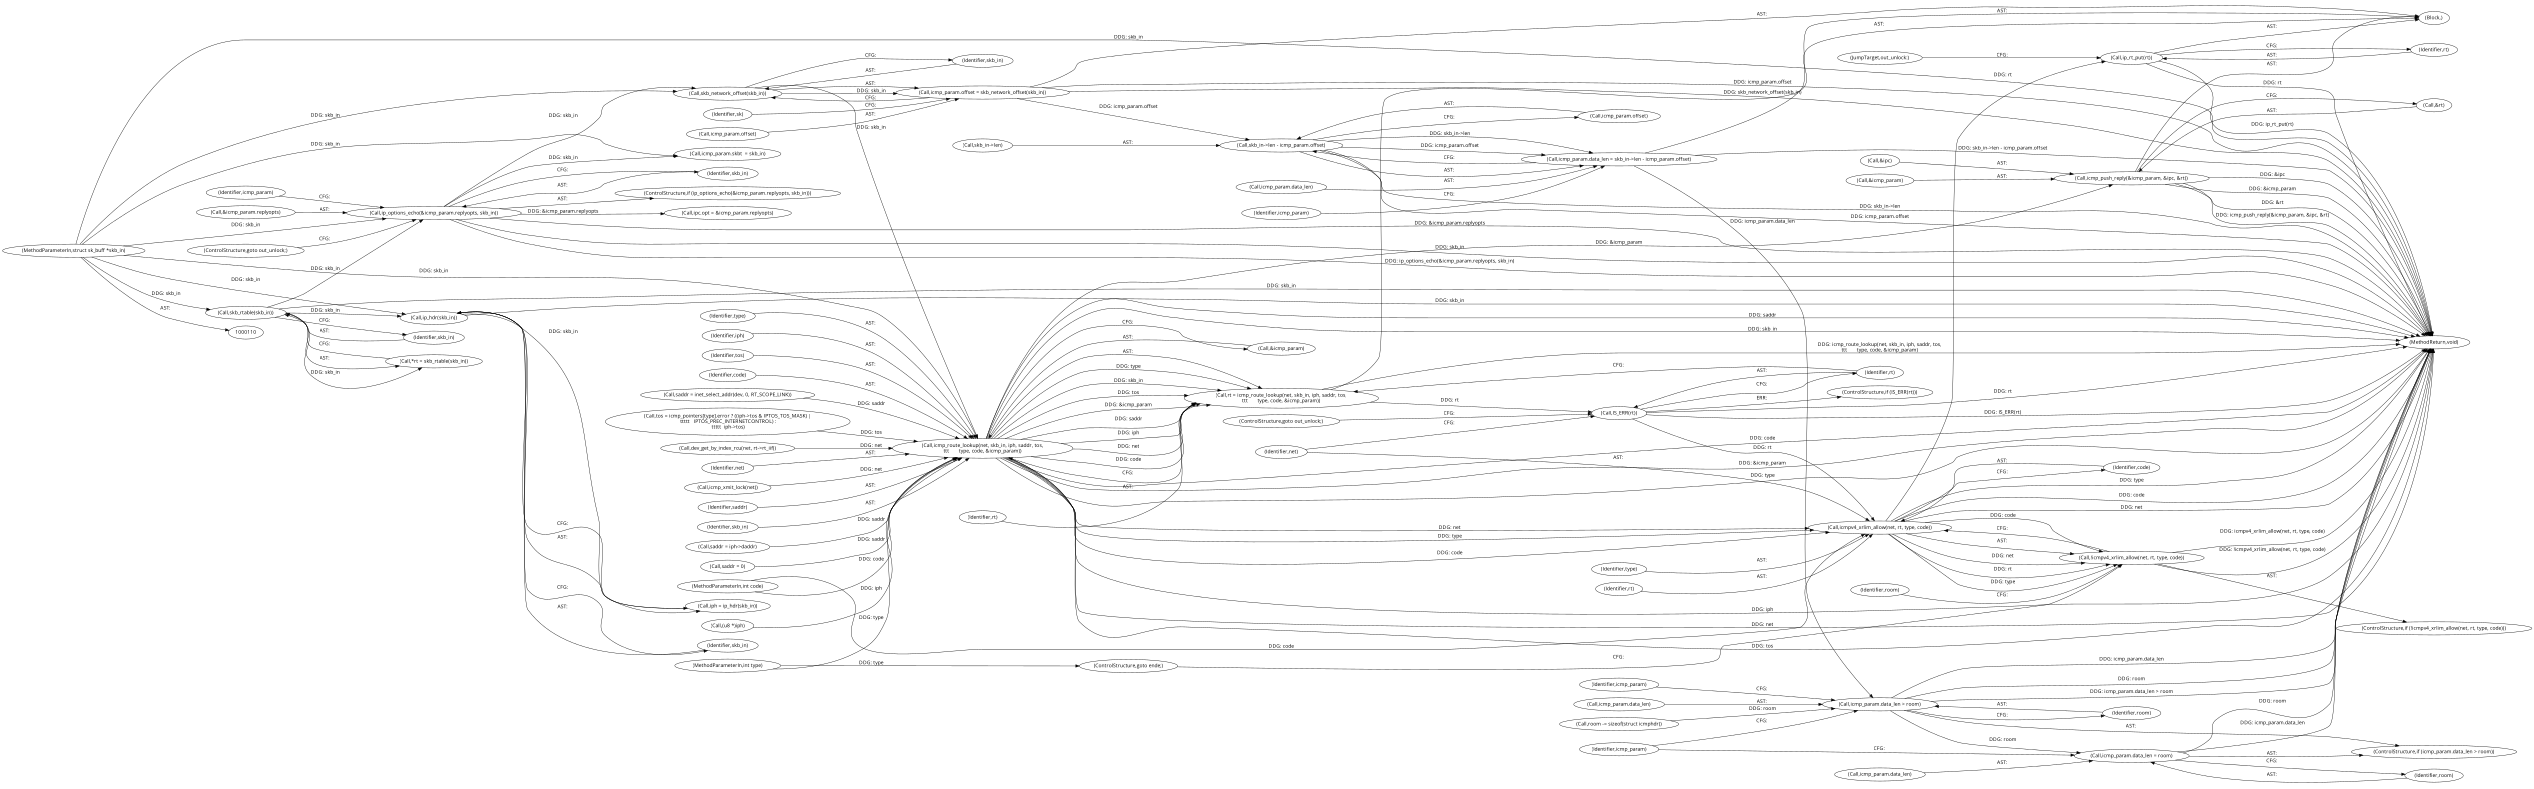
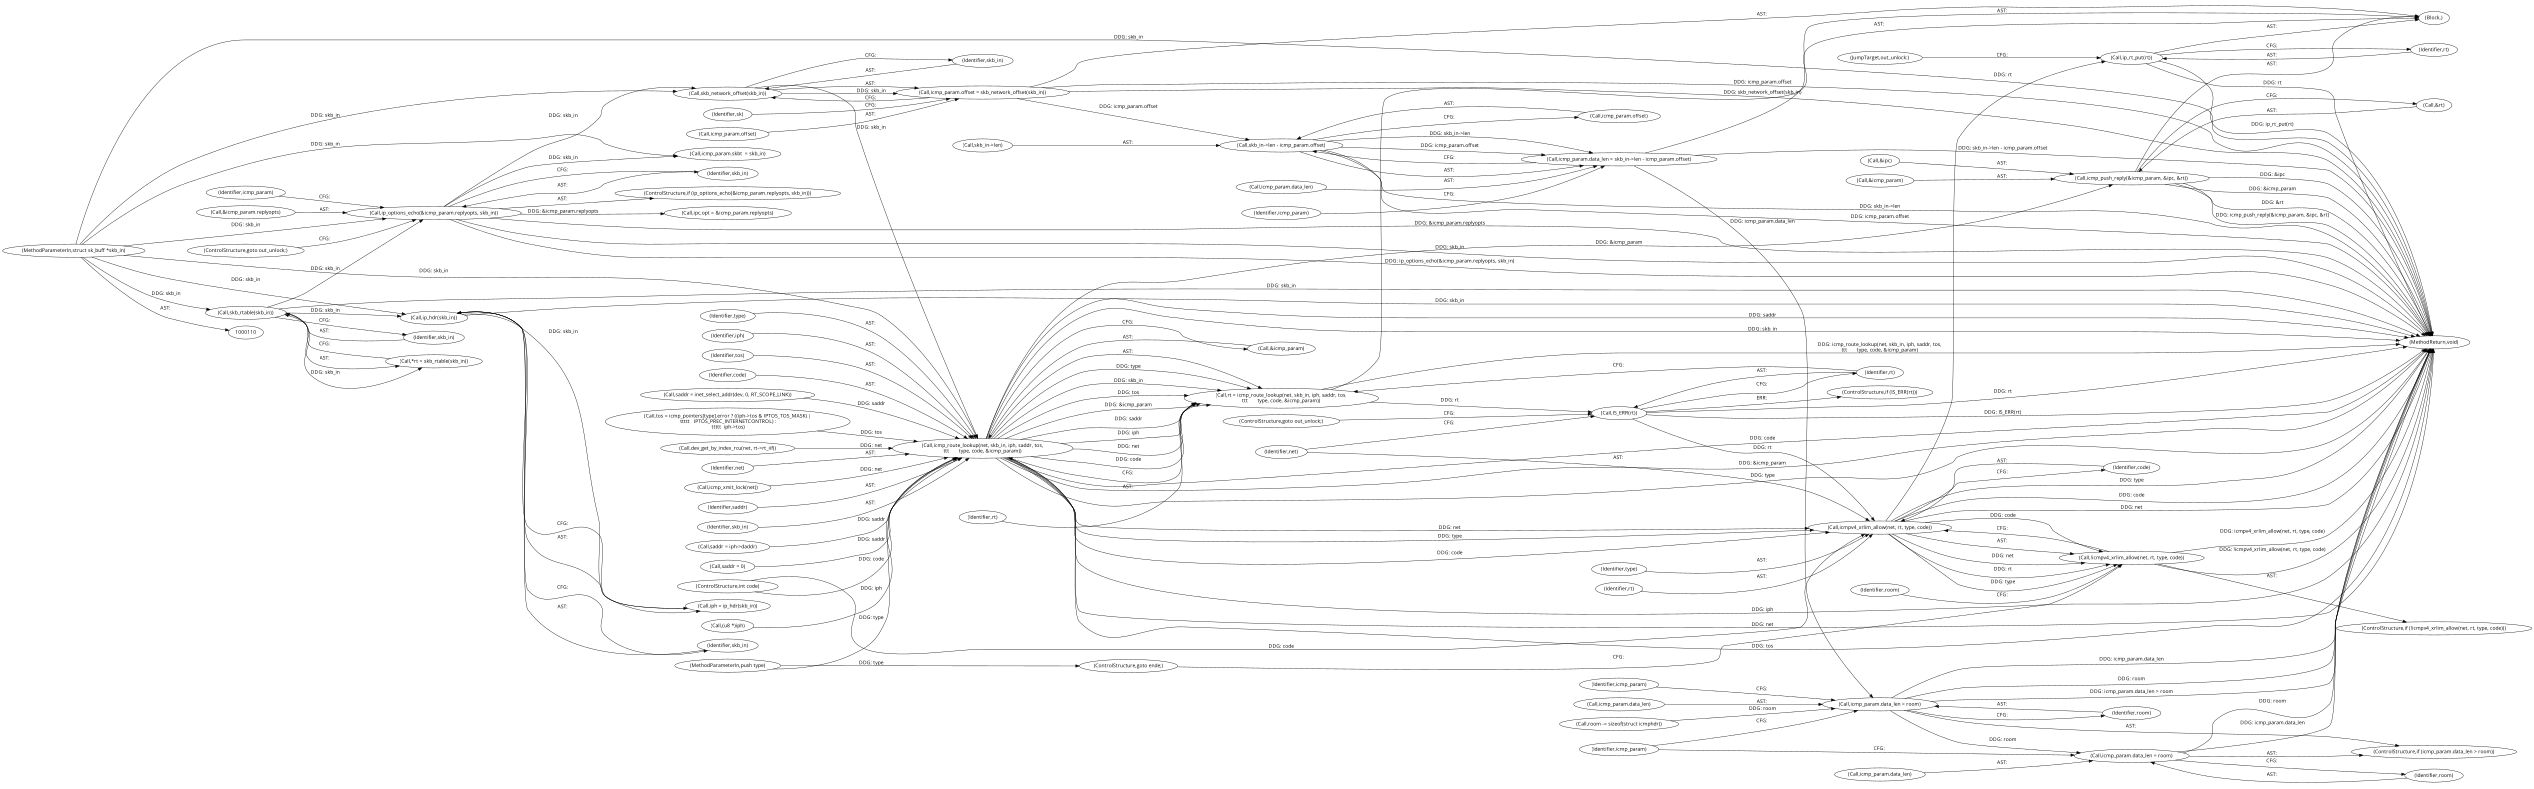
(728, 586) -> (728, 586)
(728, 666) -> (728, 666)
